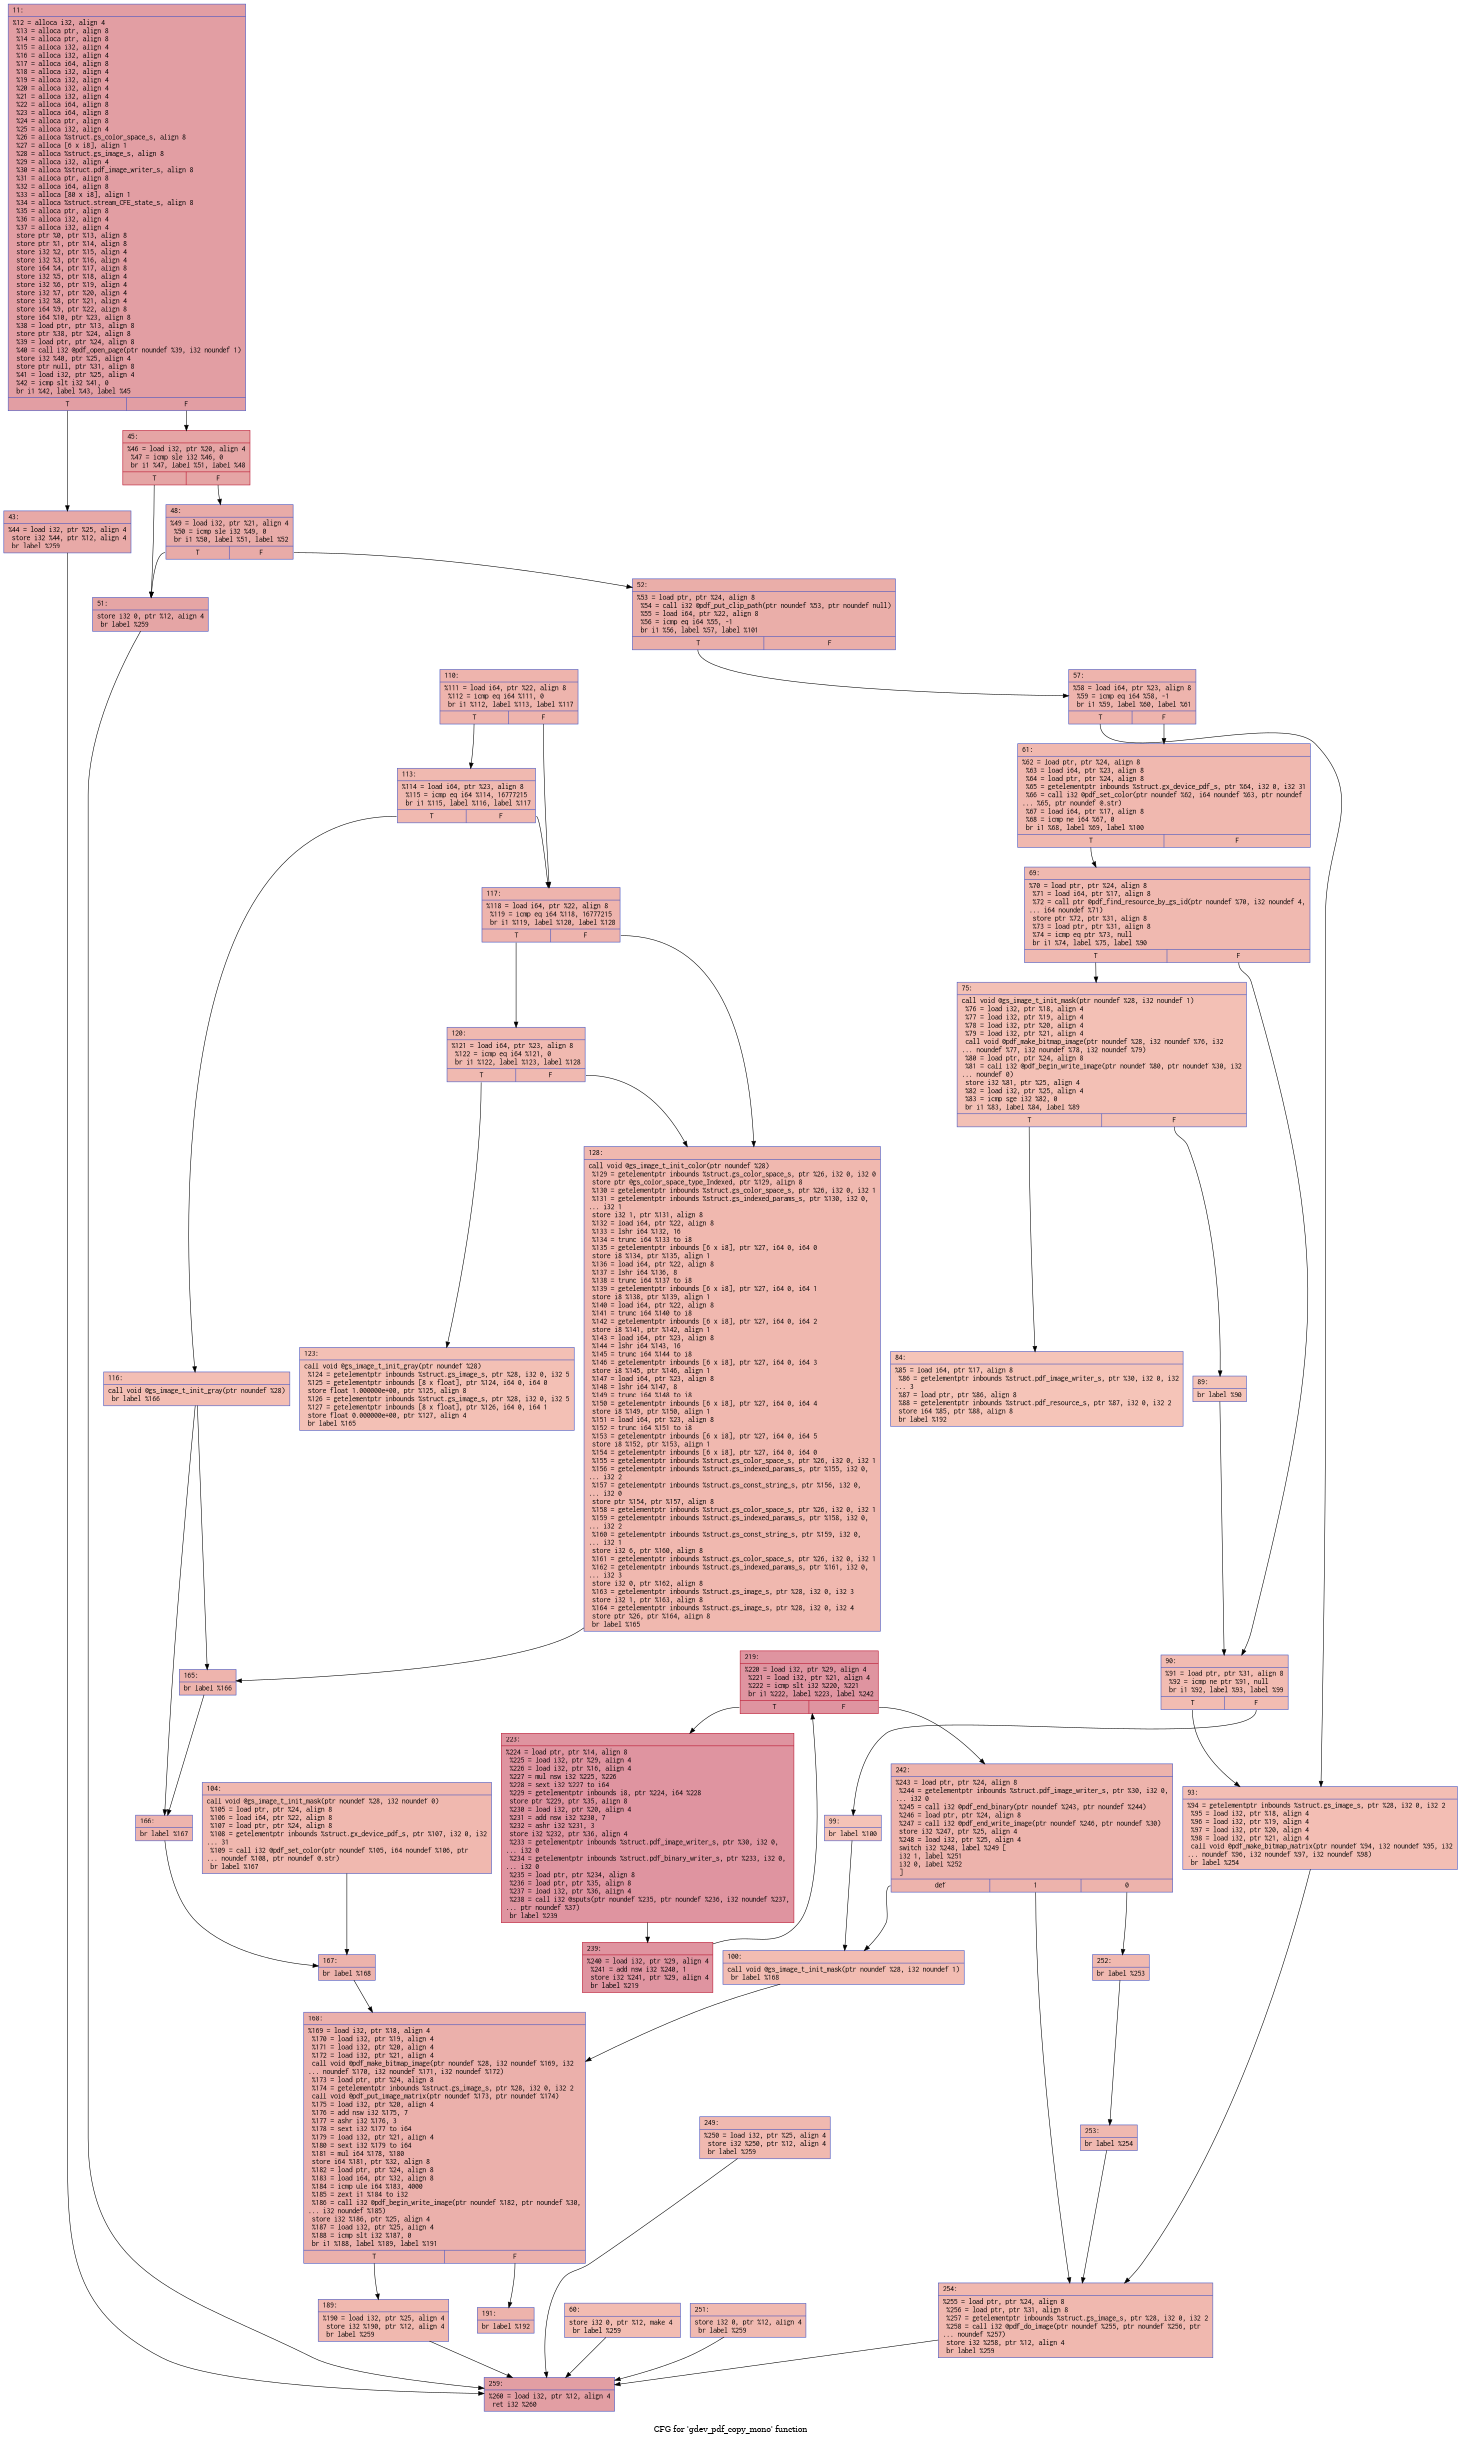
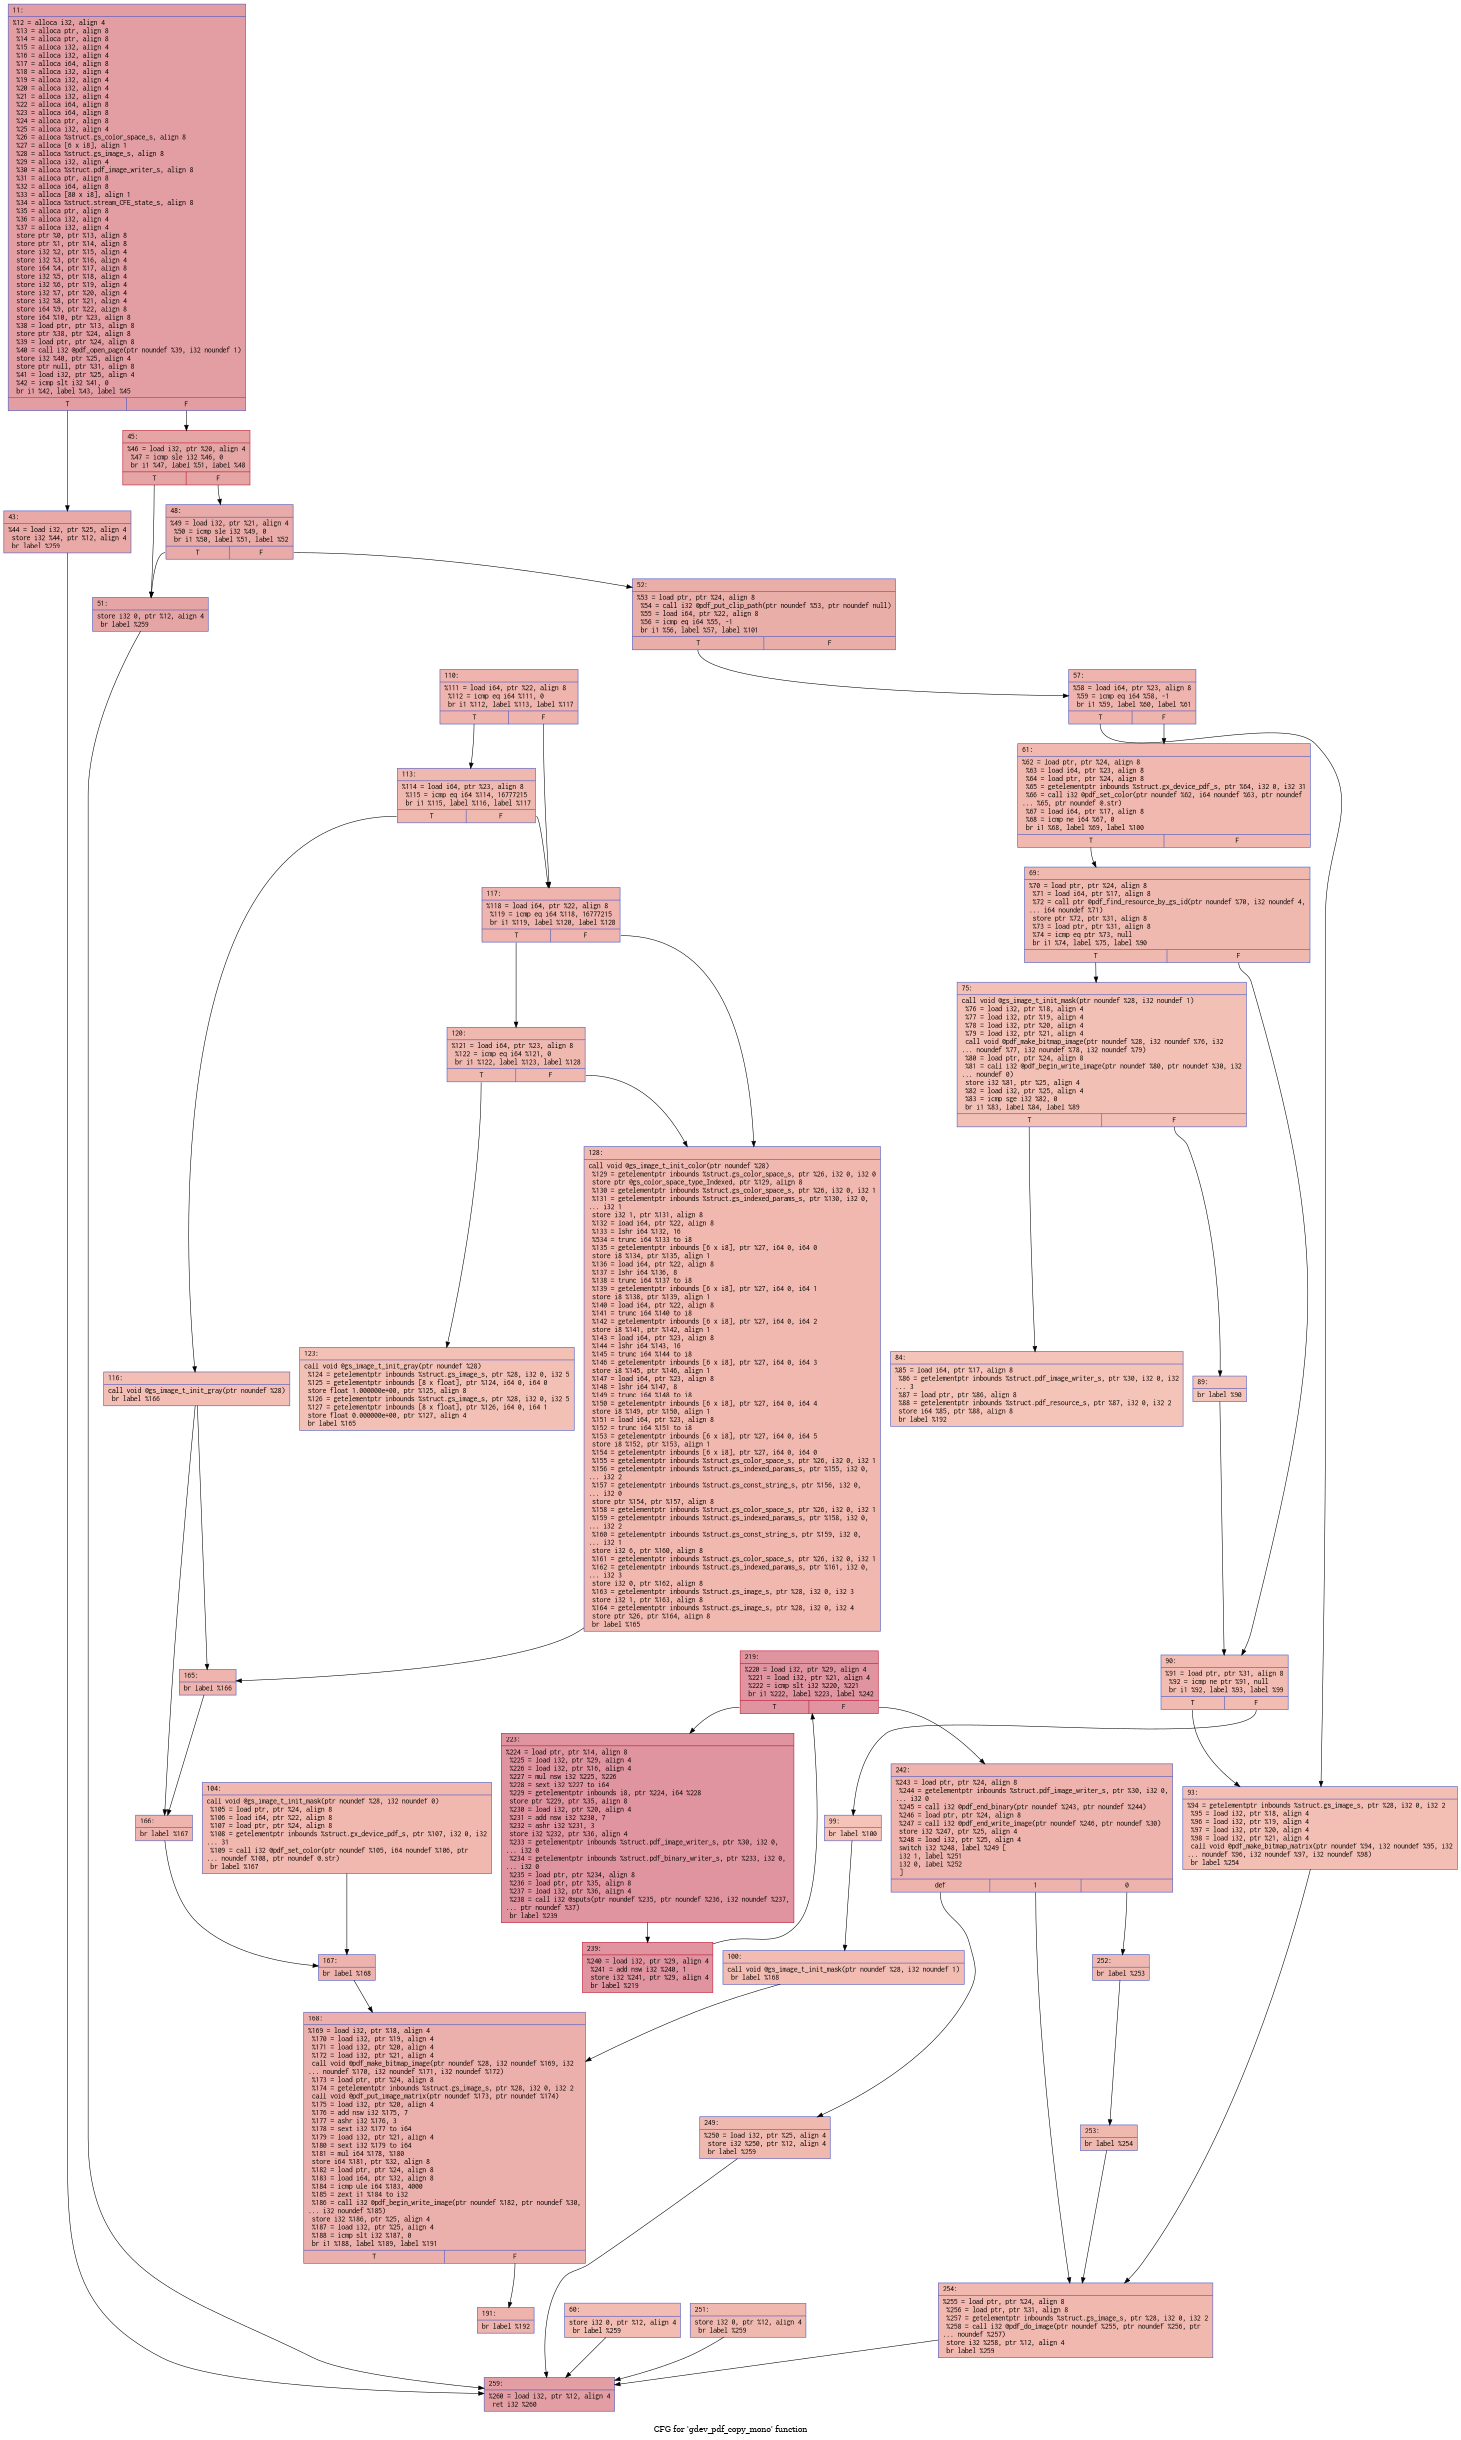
(640, 1240) -> (640, 1240)
(887, 1919) -> (946, 2027)
(383, 2320) -> none
(621, 2323) -> (623, 2323)
